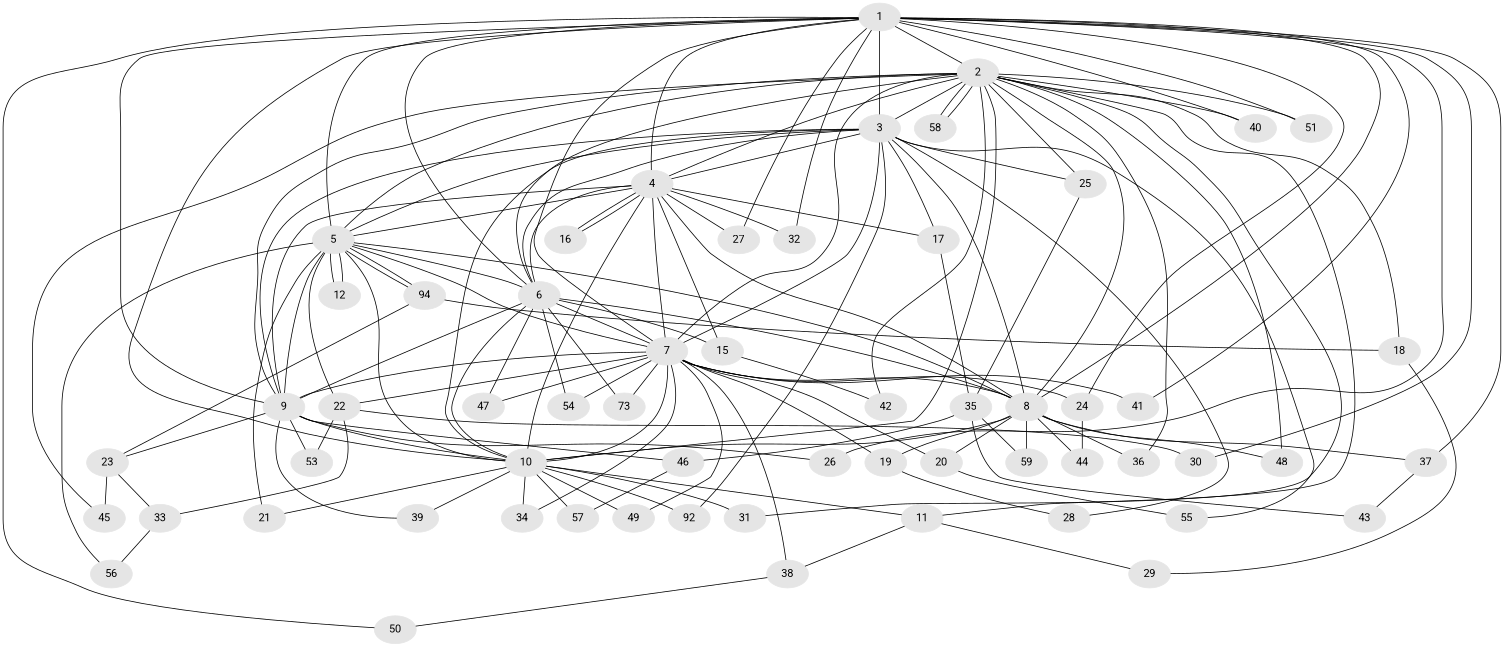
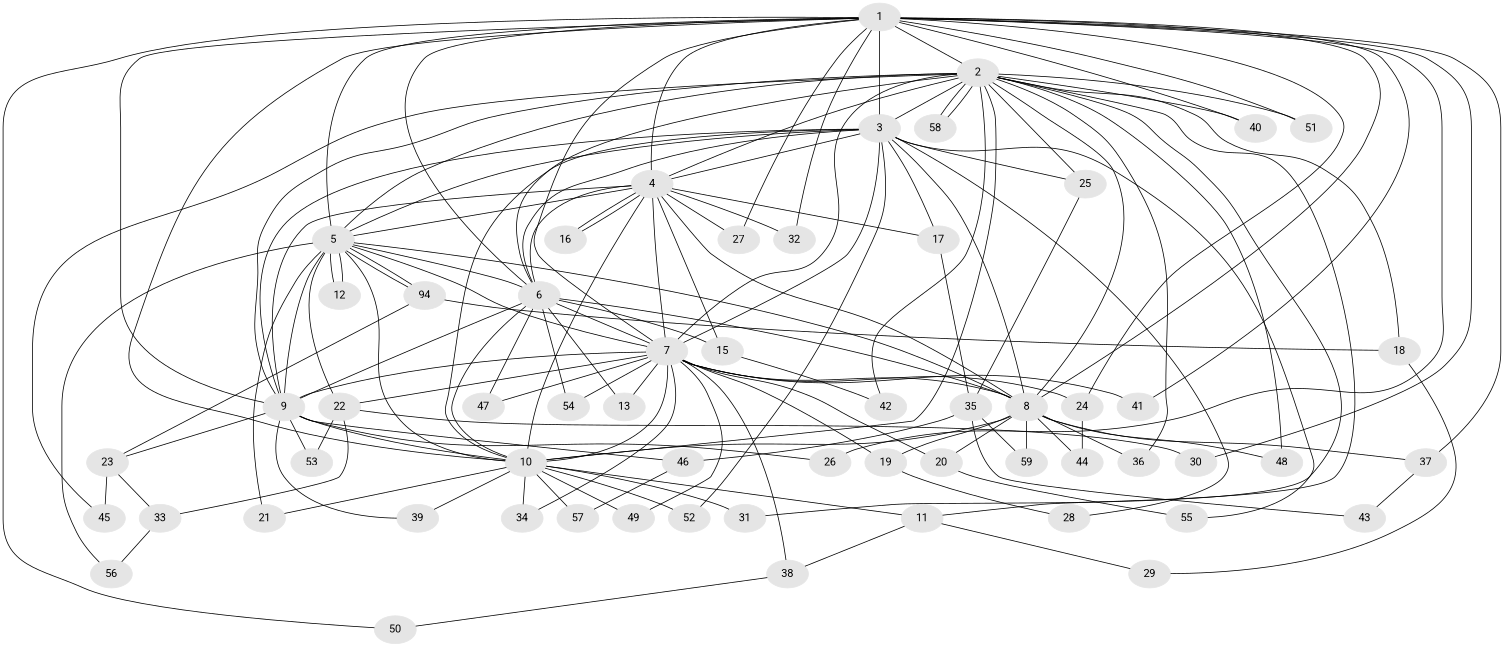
(624, 407) -> (624, 407)
(689, 518) -> (689, 518)
